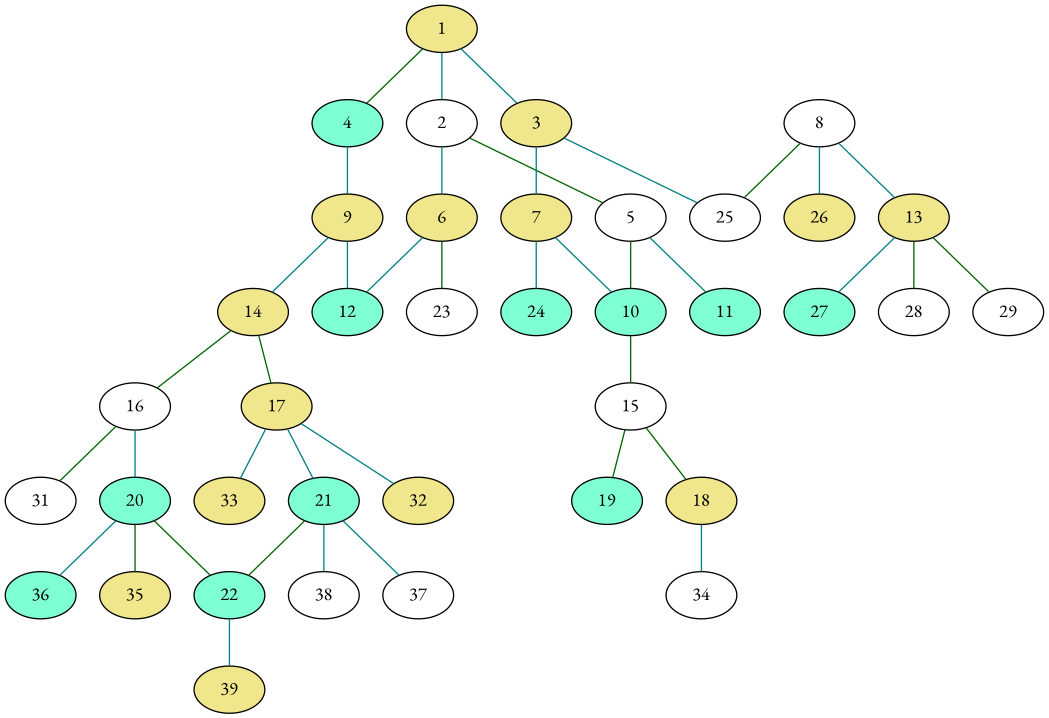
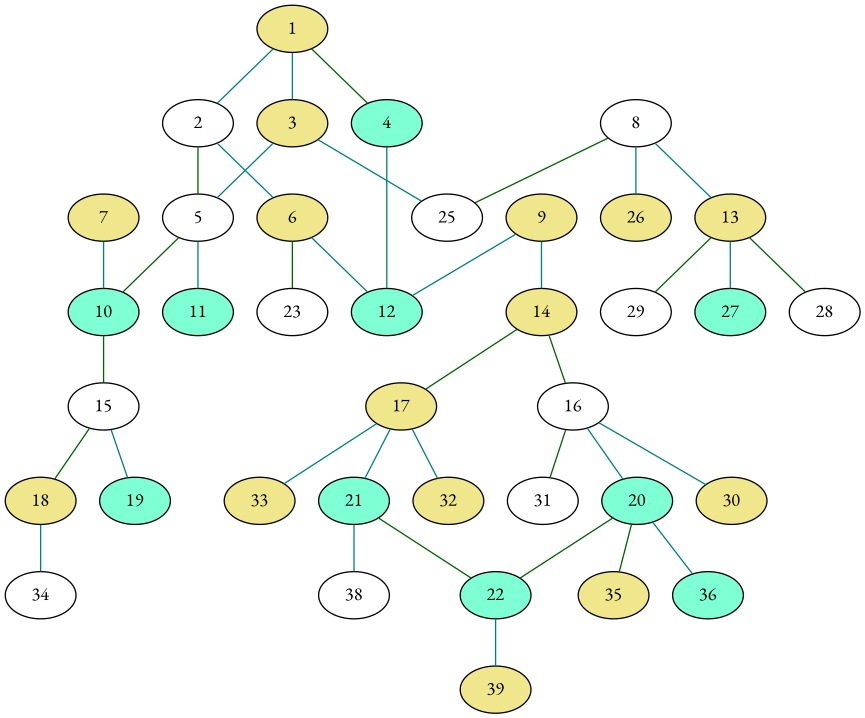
(536, 161) -> (251, 165)
(347, 171) -> (387, 218)
(536, 312) -> none
(619, 454) -> (119, 454)
none -> (732, 501)
(418, 595) -> none
